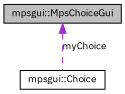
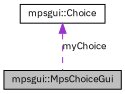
(63, 52) -> (63, 52)
